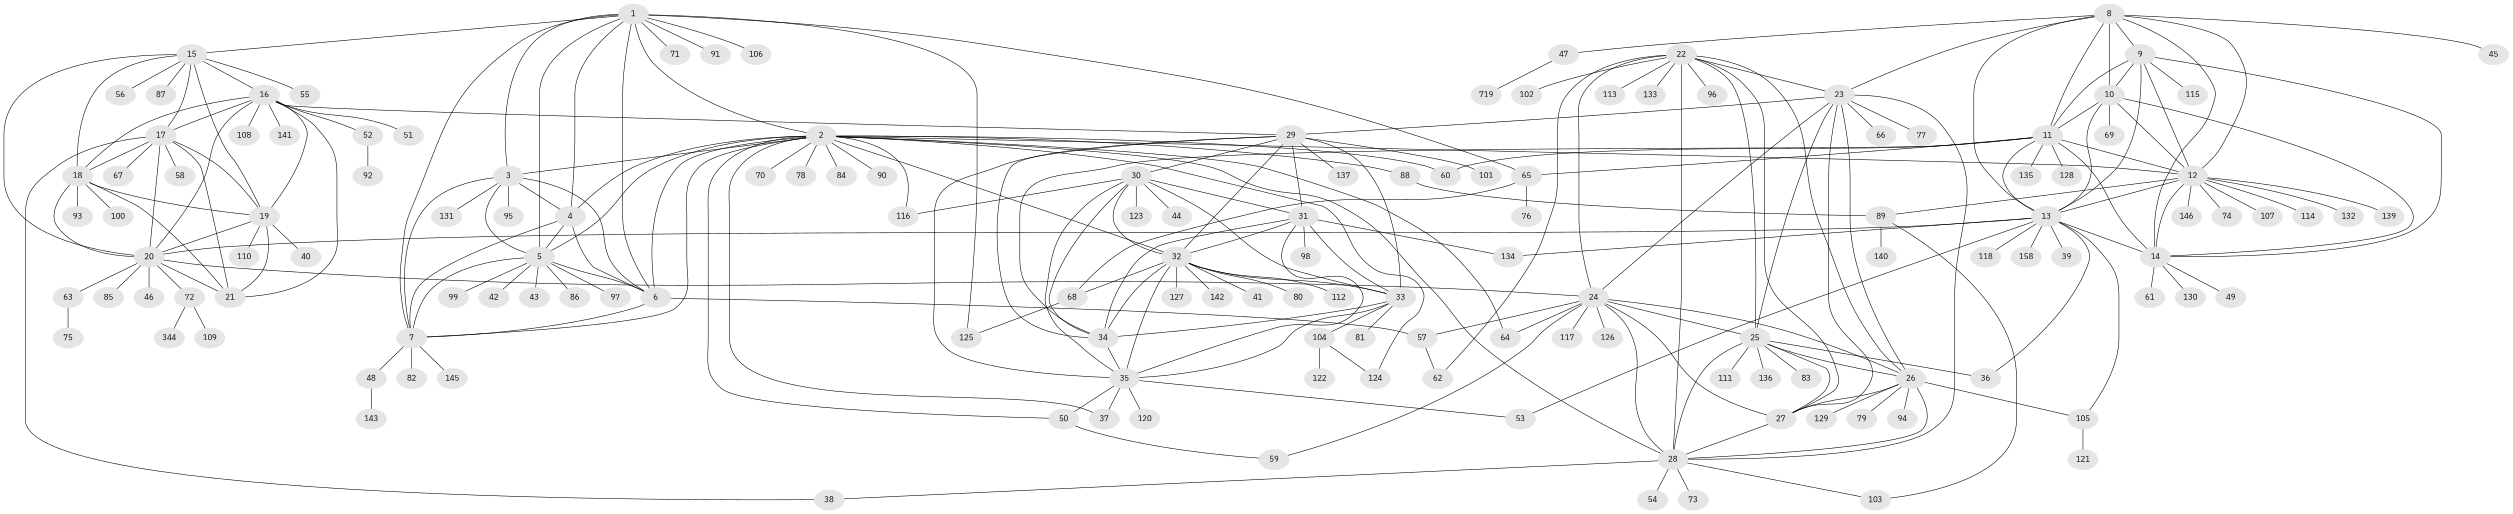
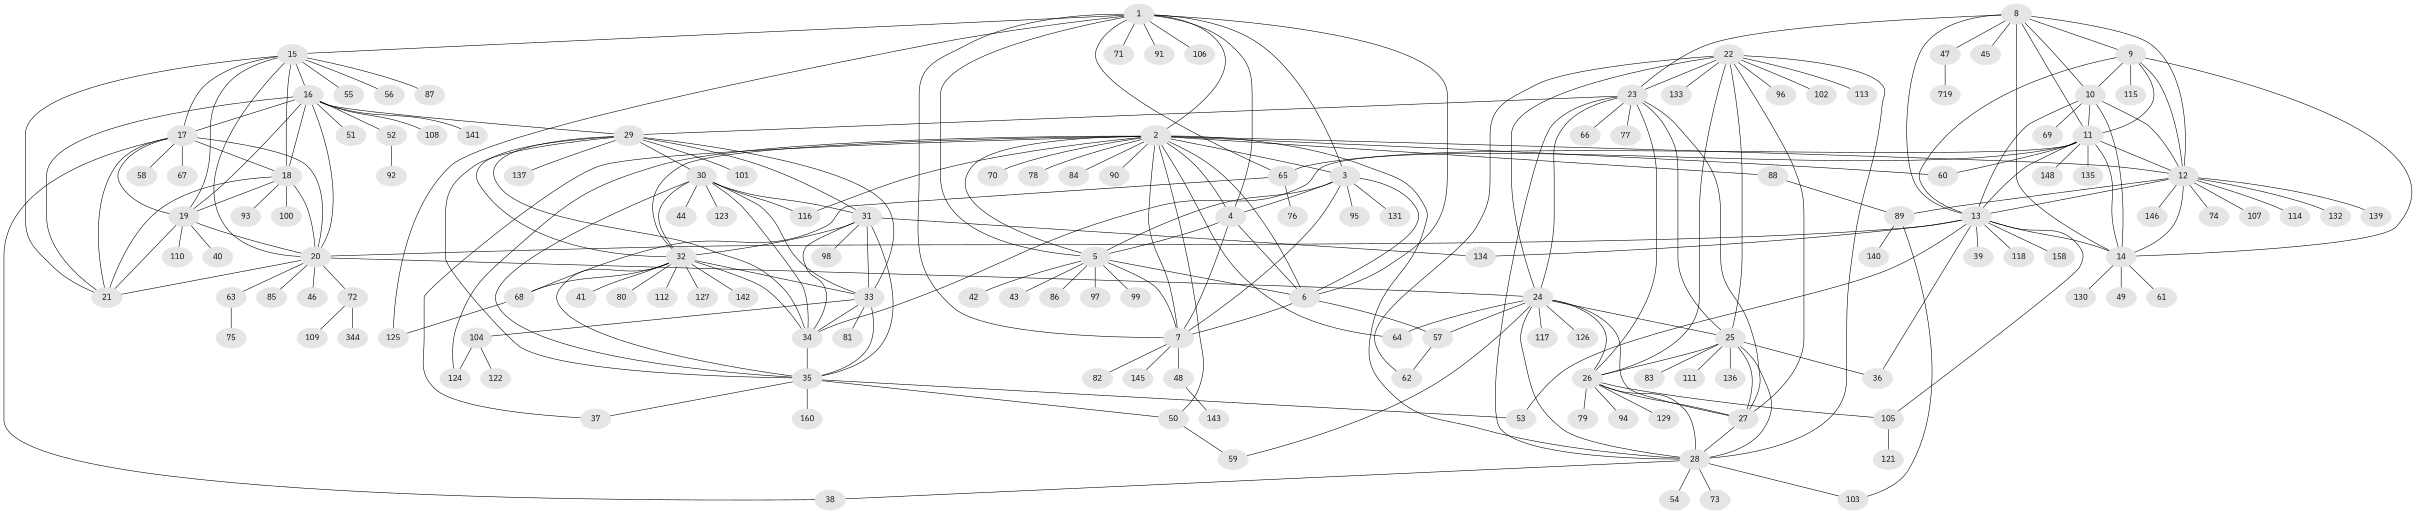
none -> (52, 104)
(2067, 176) -> (2048, 176)
(1145, 419) -> (807, 419)
